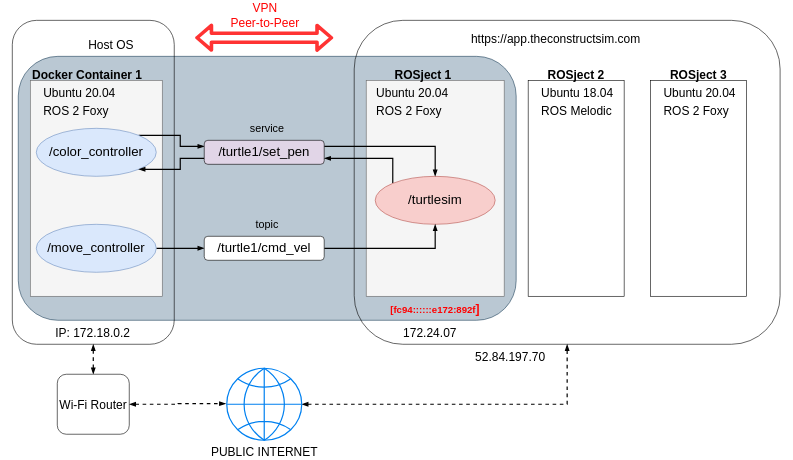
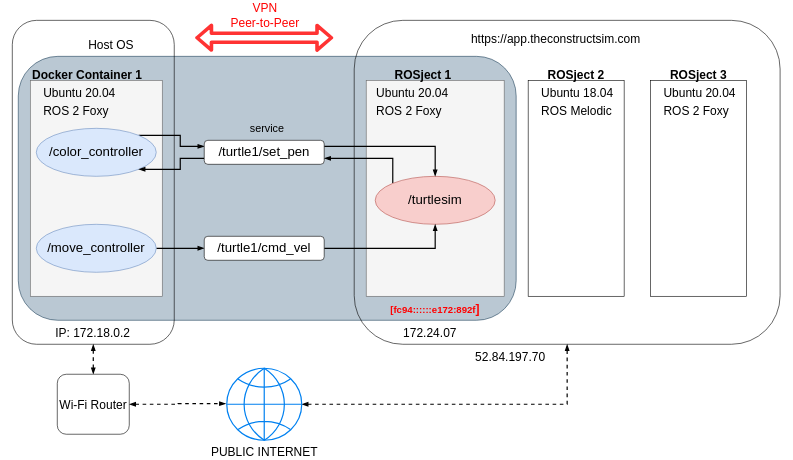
(264, 152) -> (264, 152)
(267, 224) -> none
